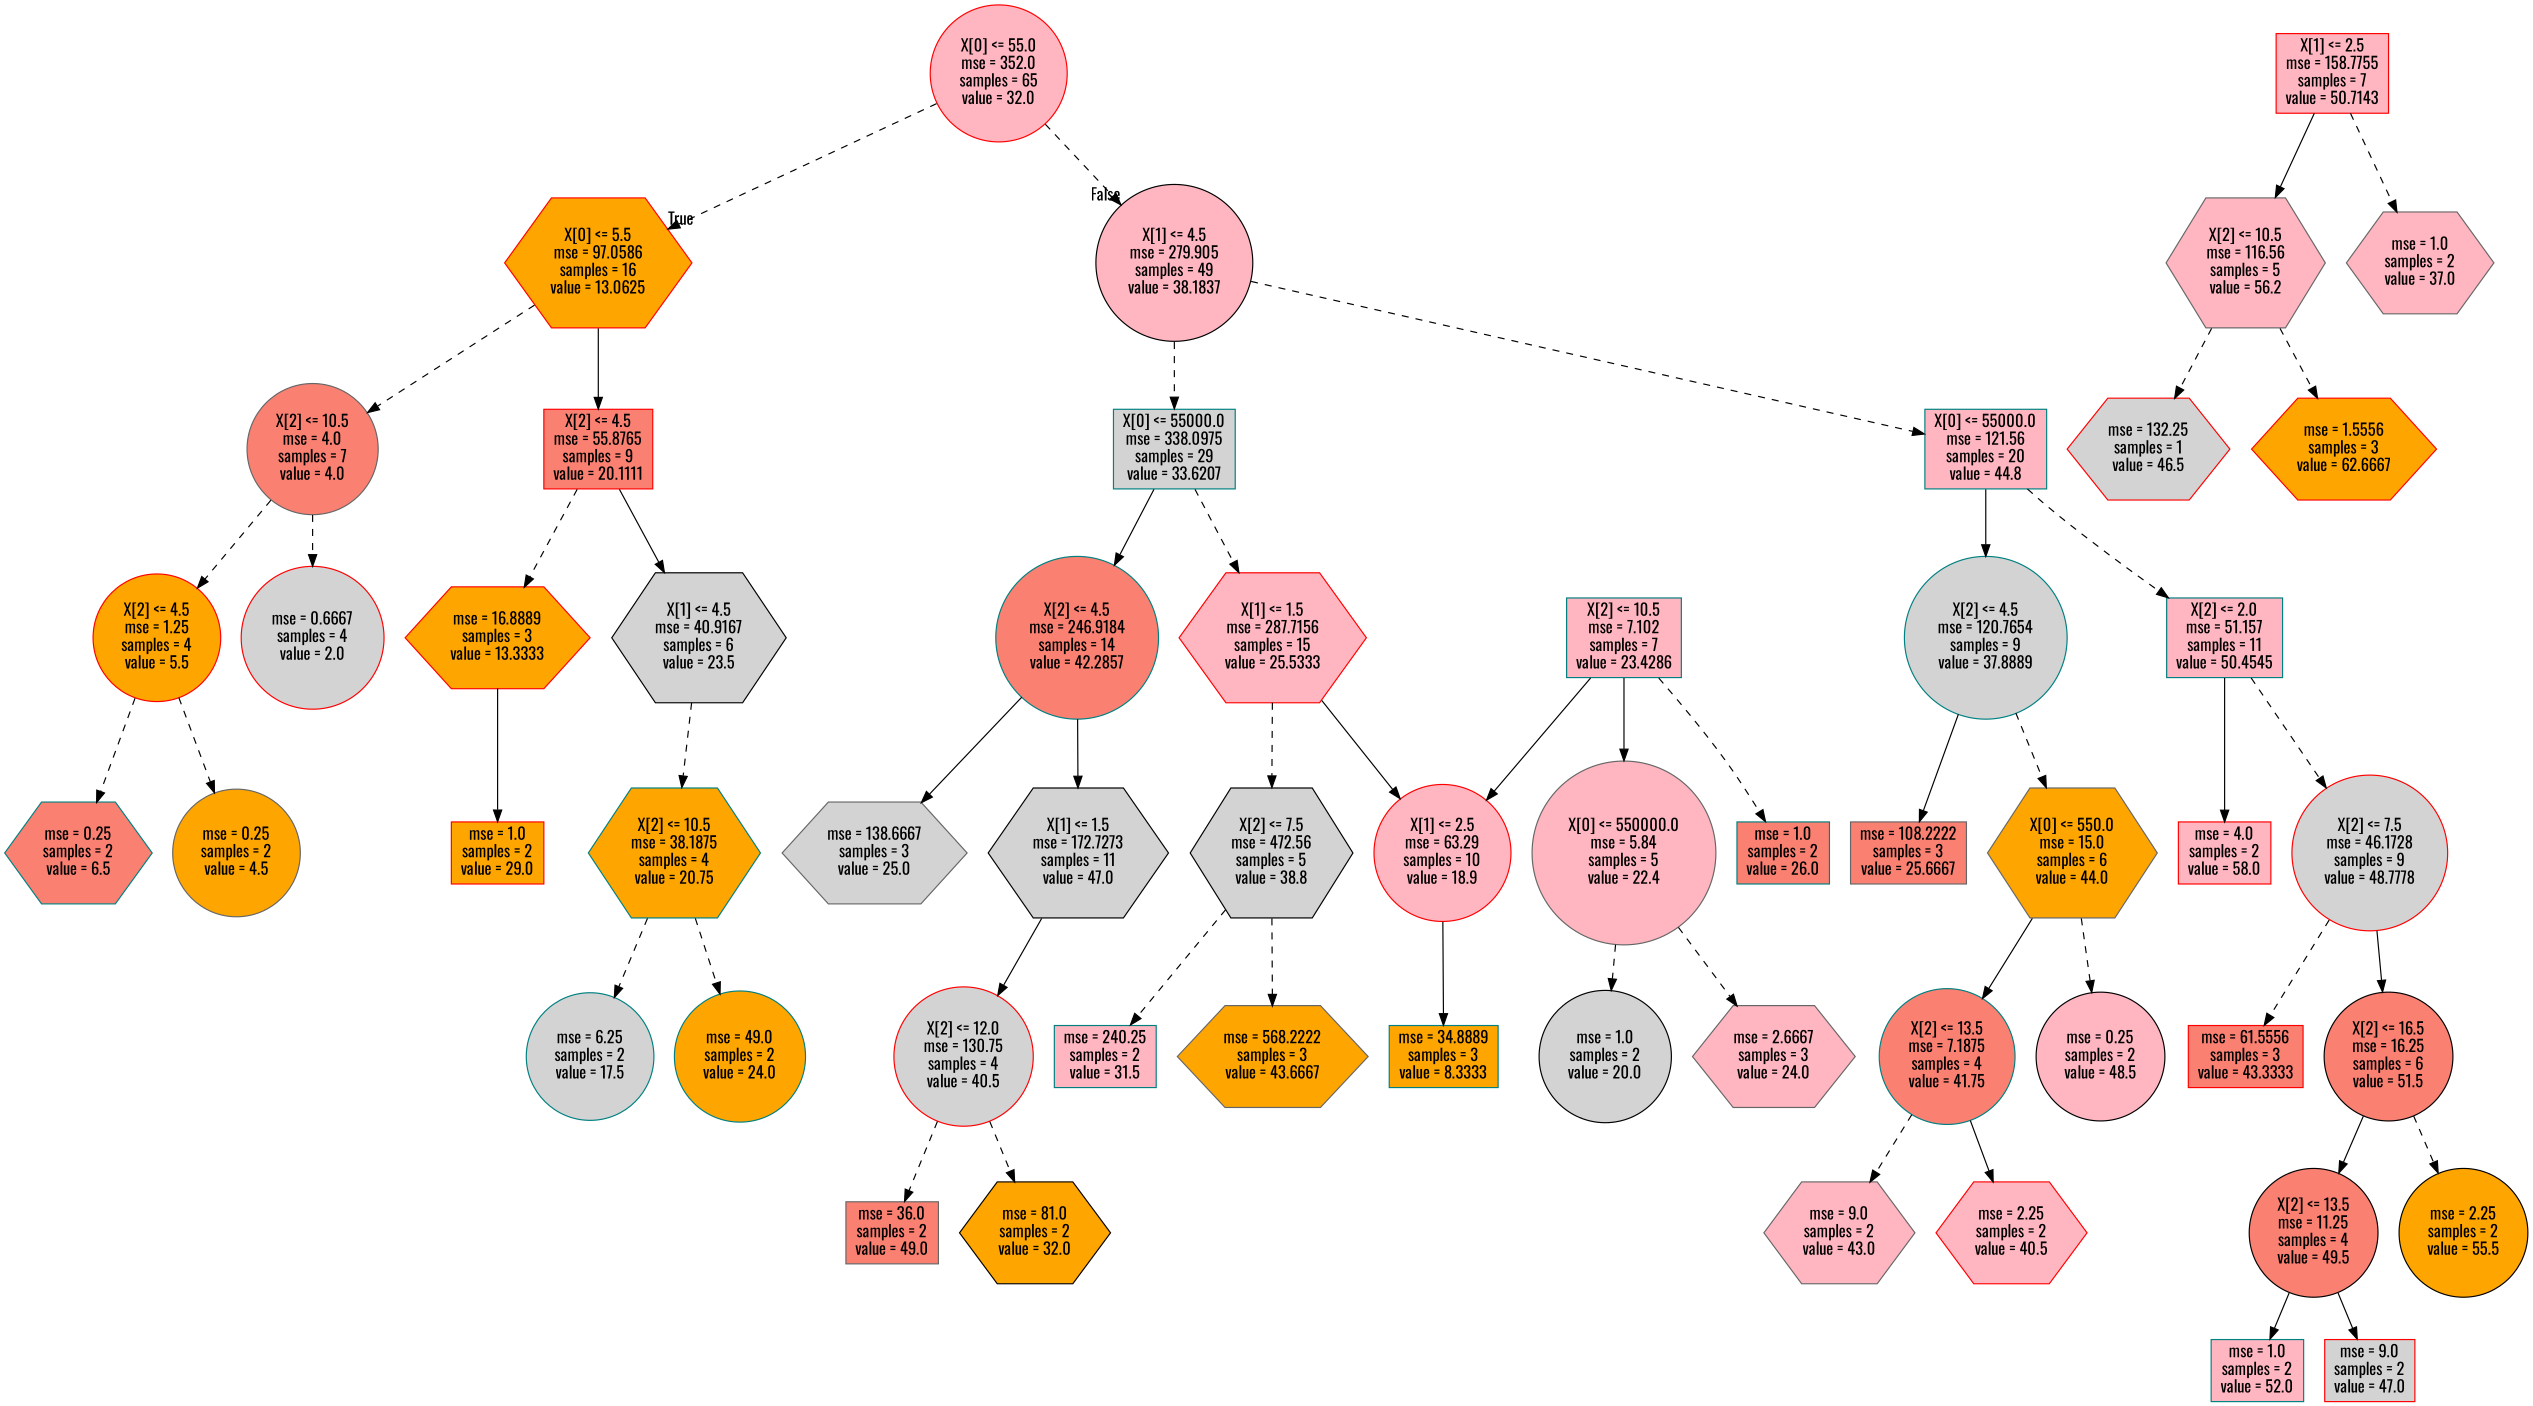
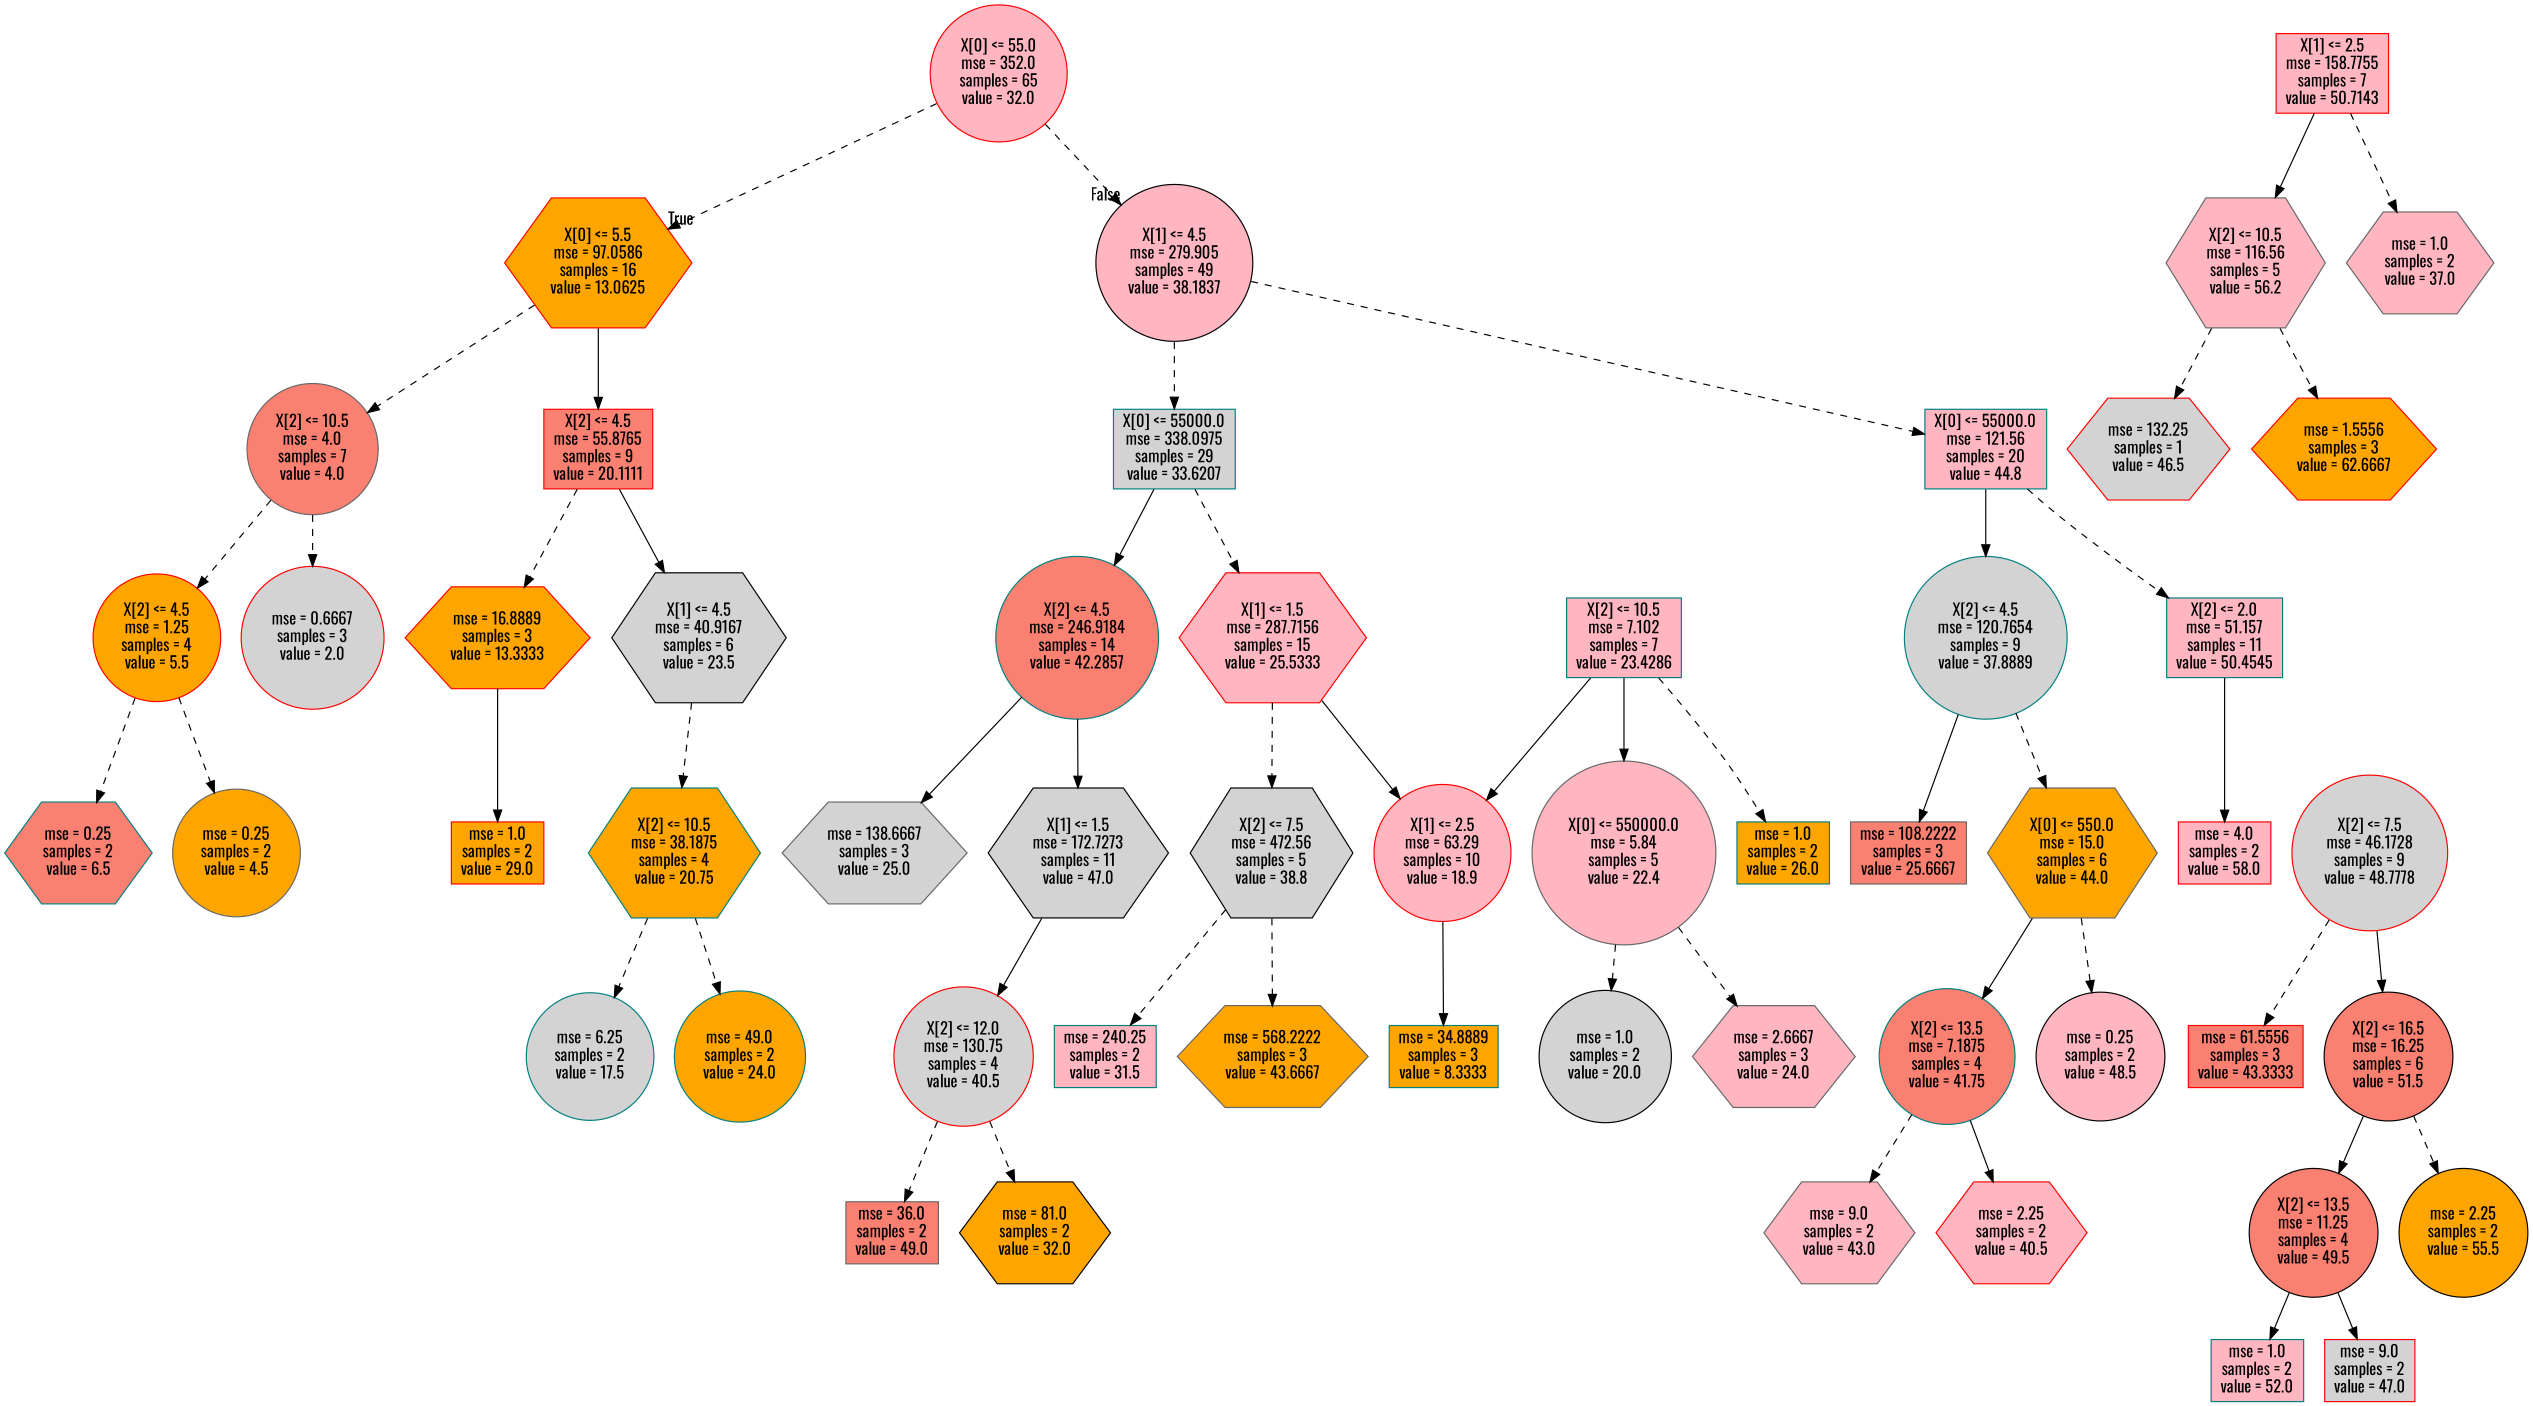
(313, 638) -> (313, 638)
(2285, 728) -> none
(1783, 853) -> (1783, 853)
